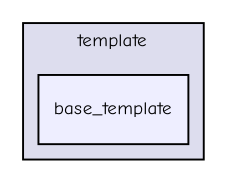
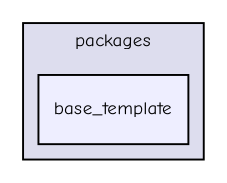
(113, 41) -> (113, 41)
